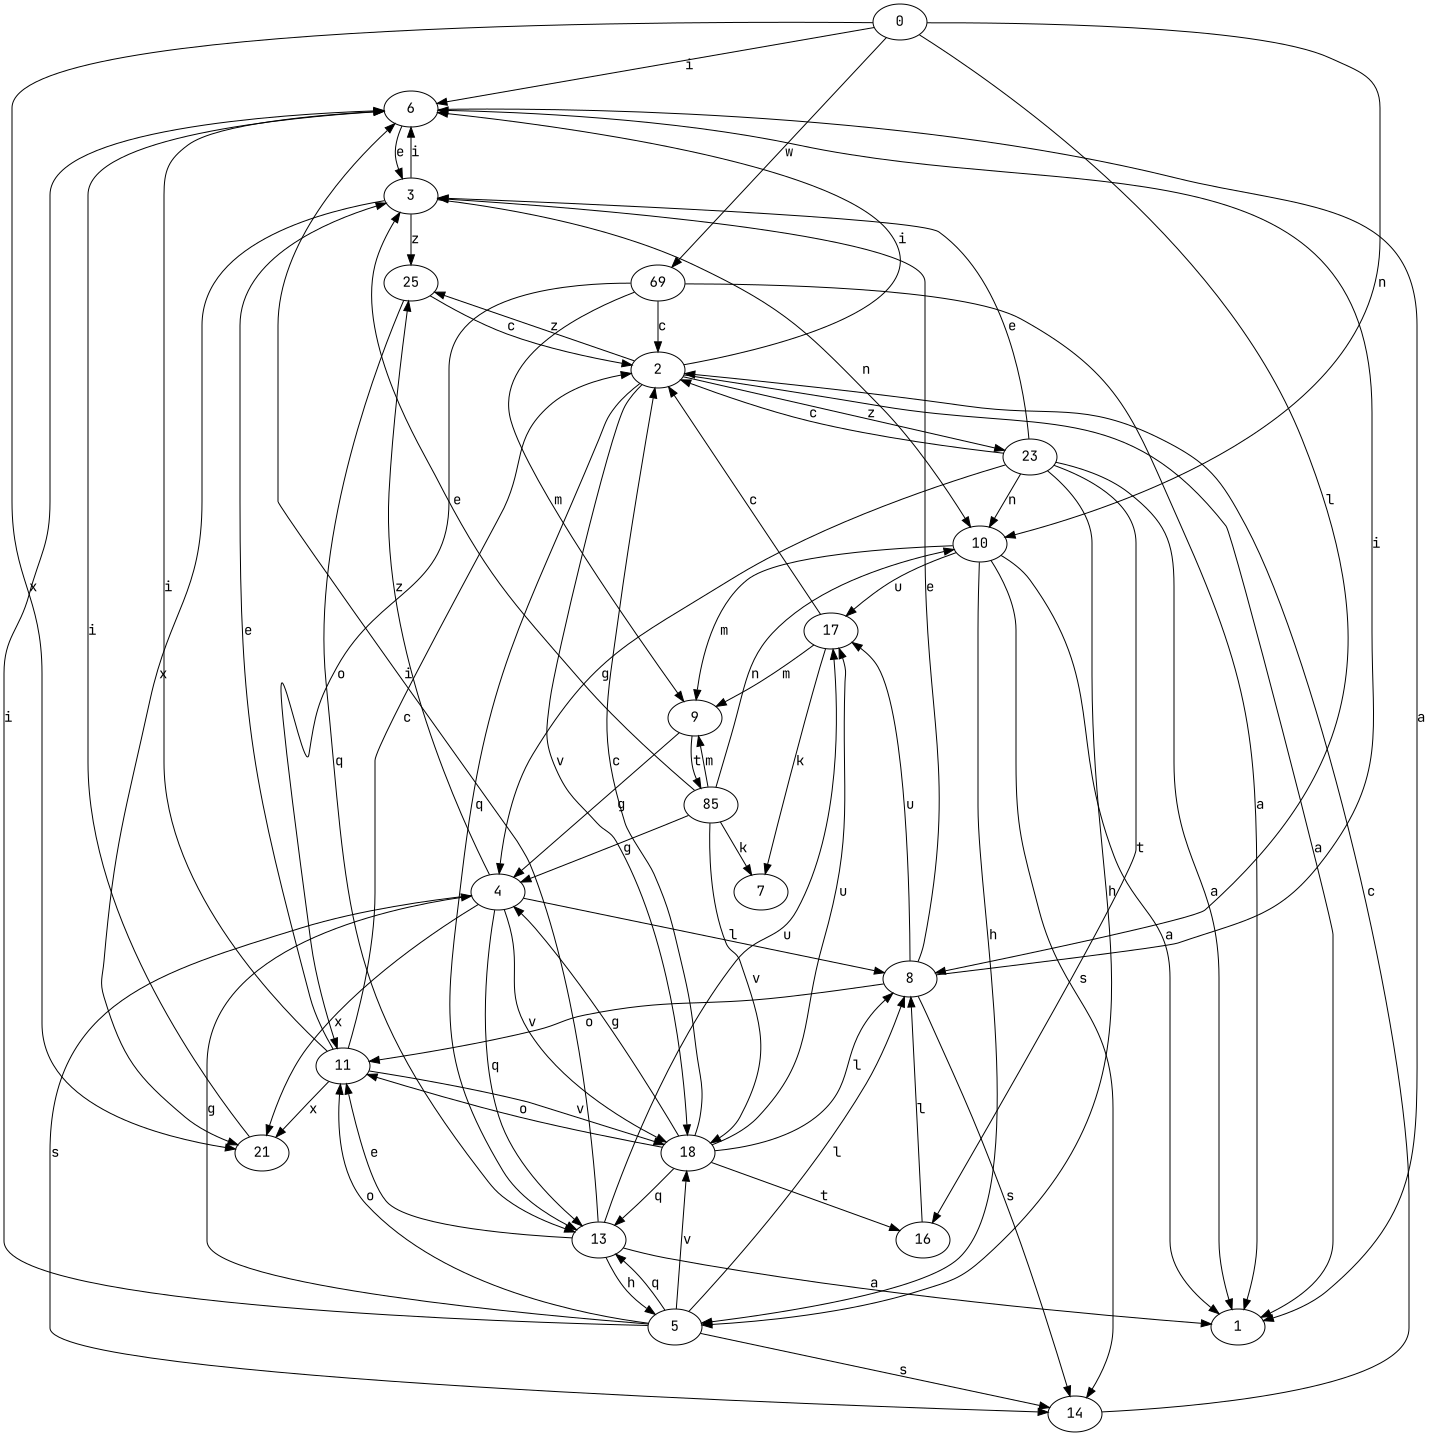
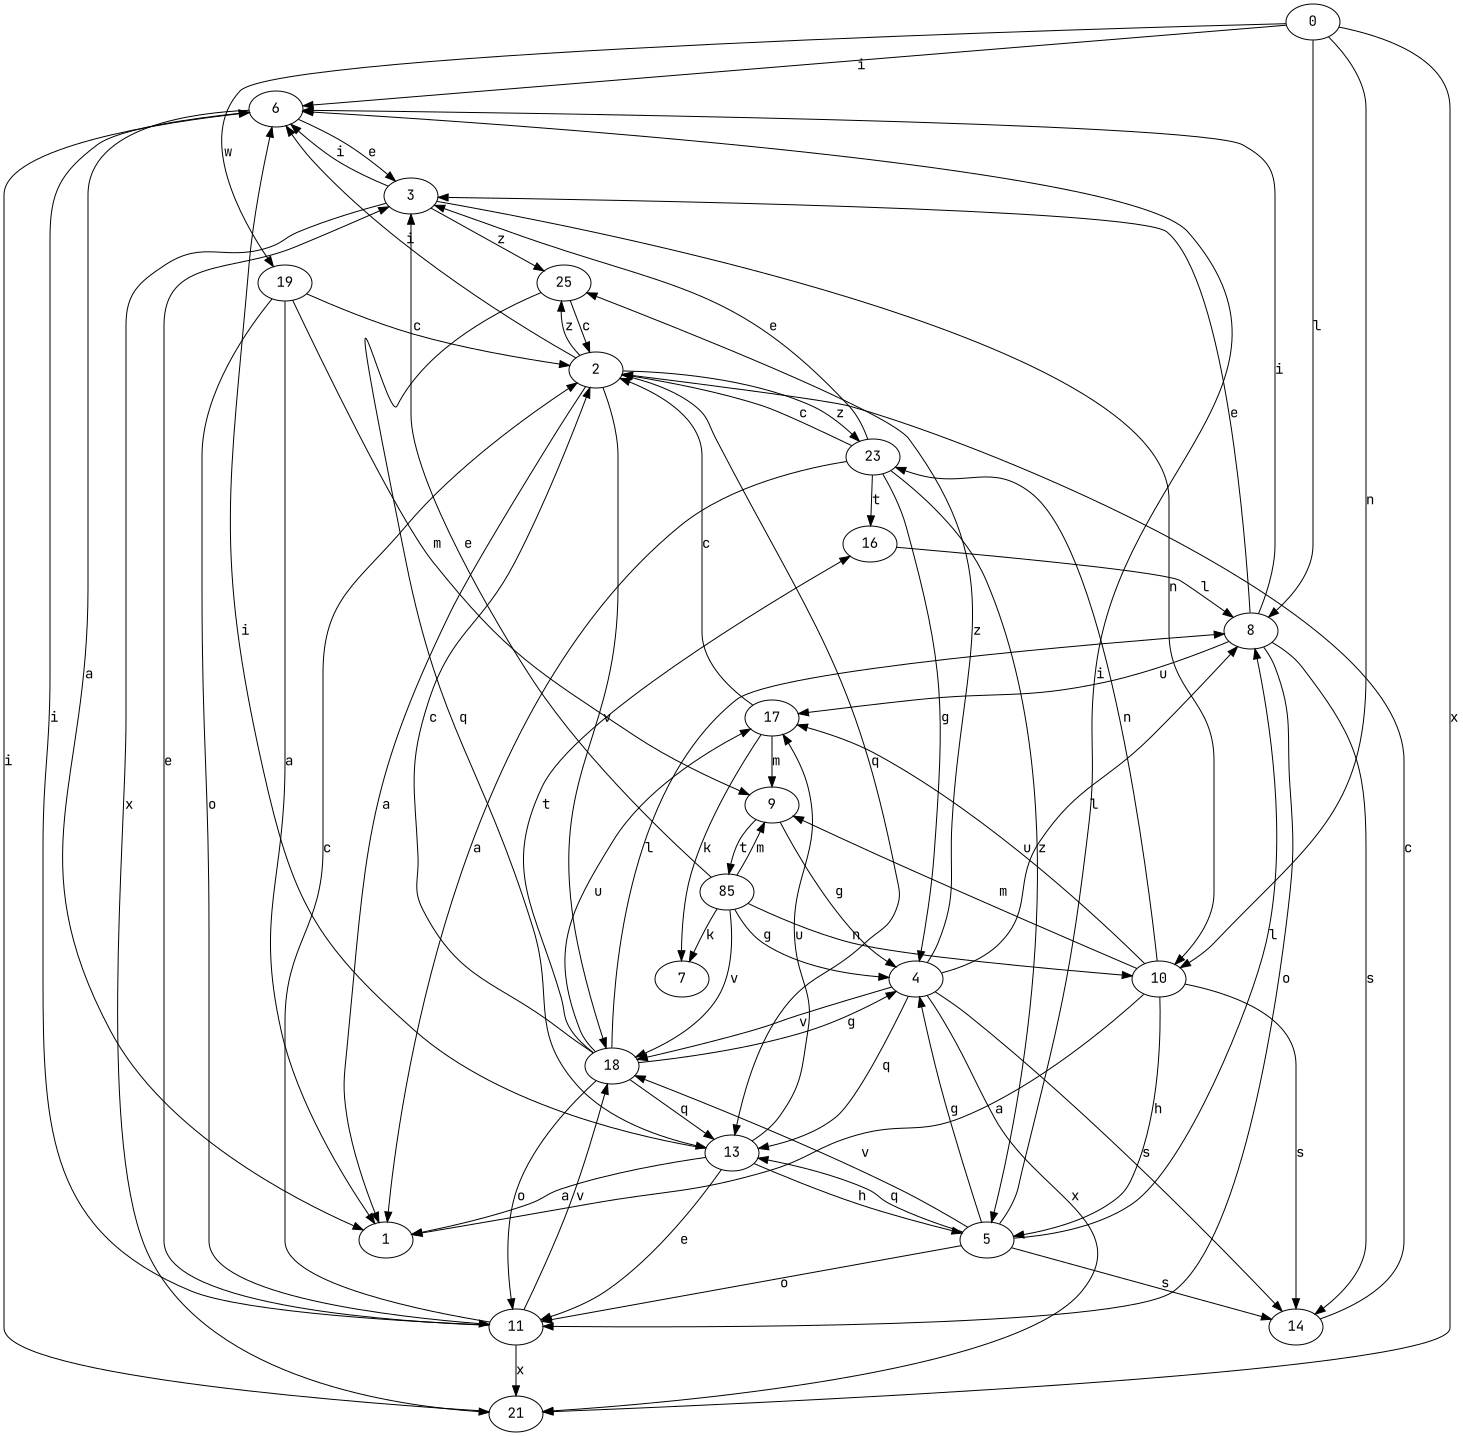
(658, 283) -> (285, 283)
(1008, 496) -> (1108, 670)
(1112, 892) -> (1042, 848)
